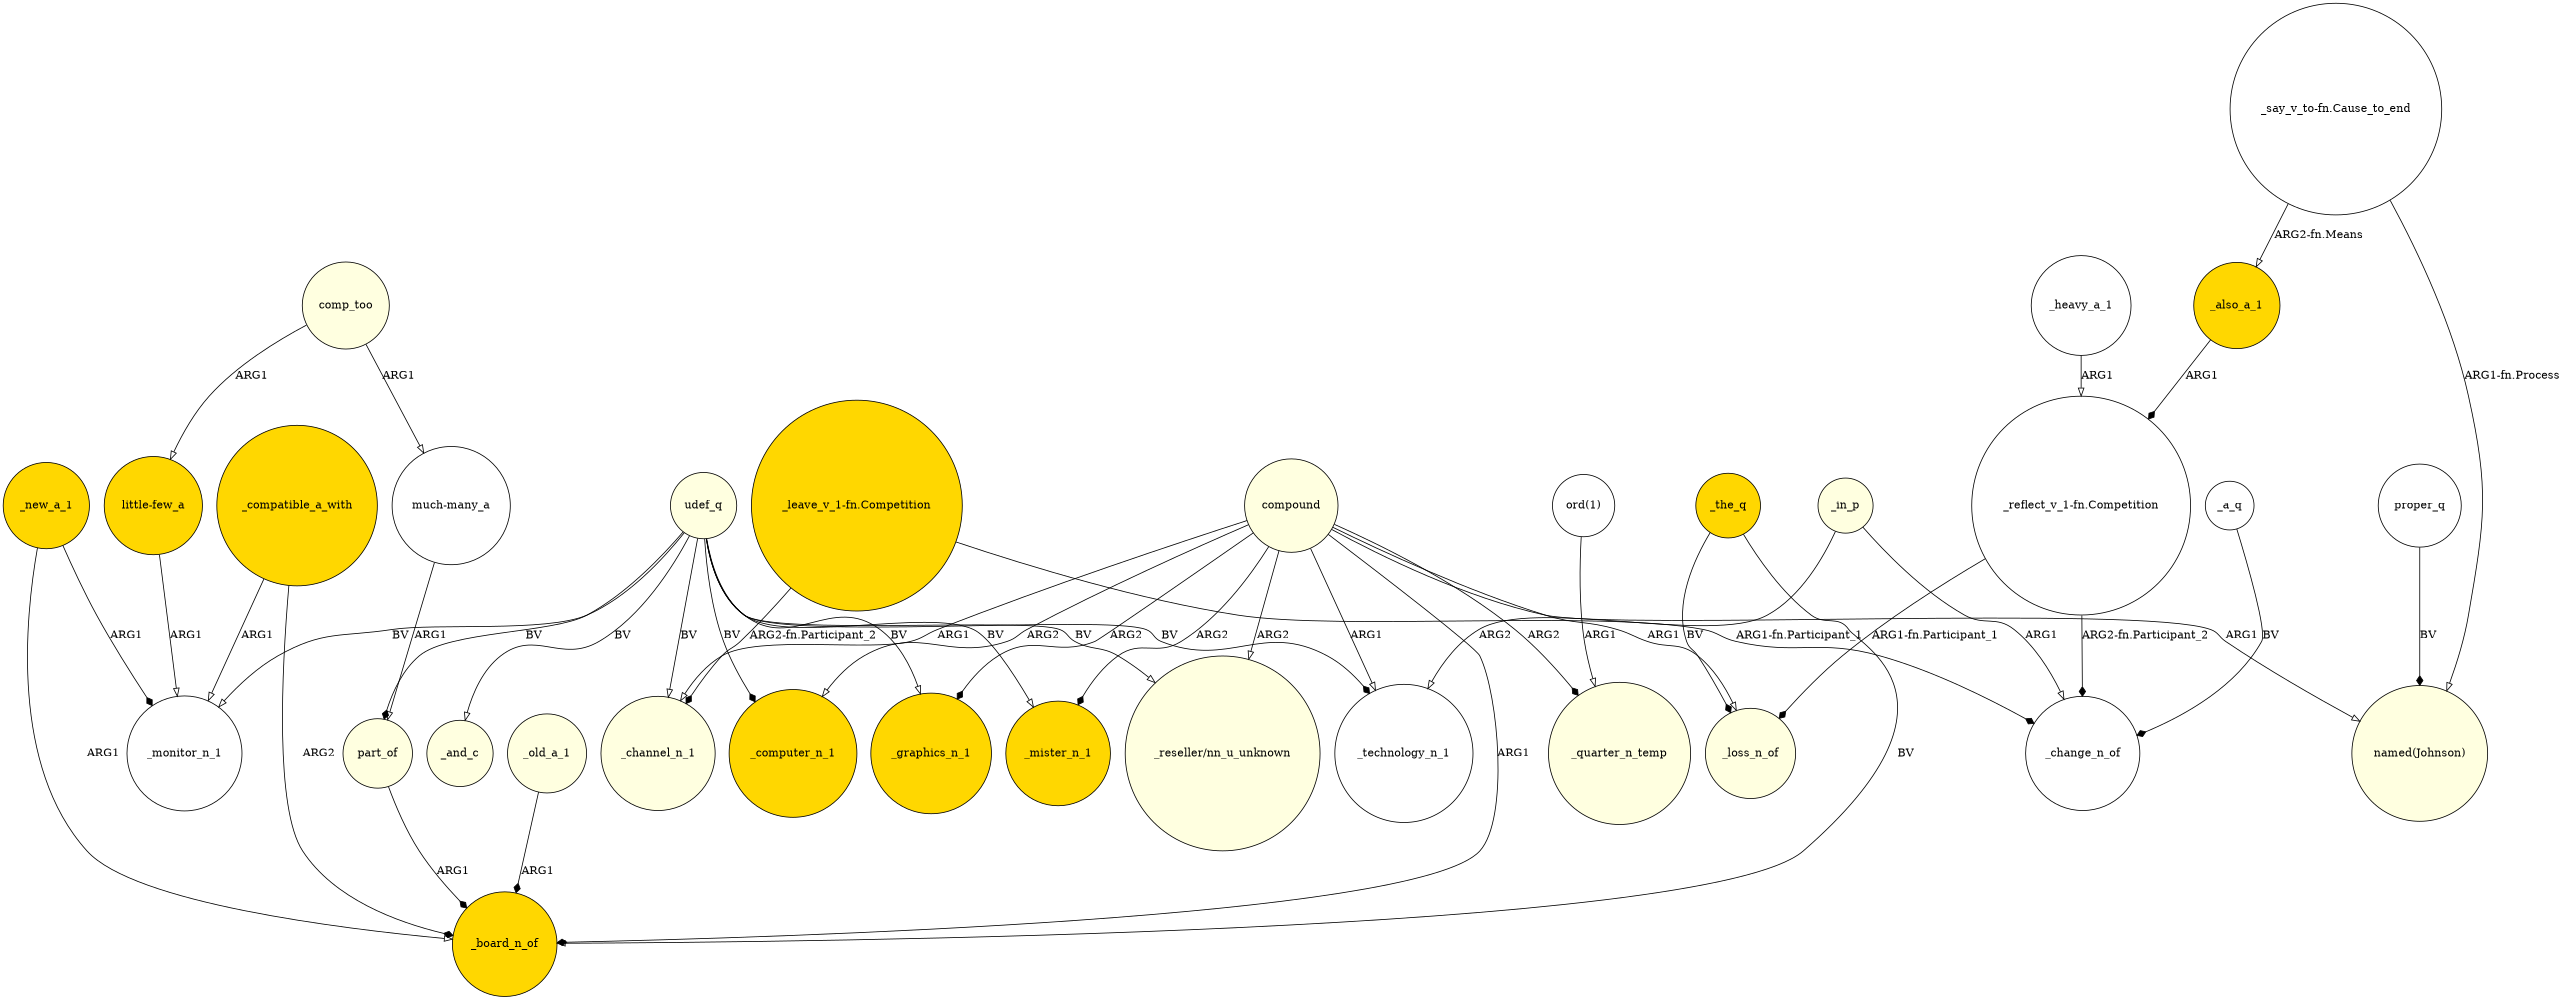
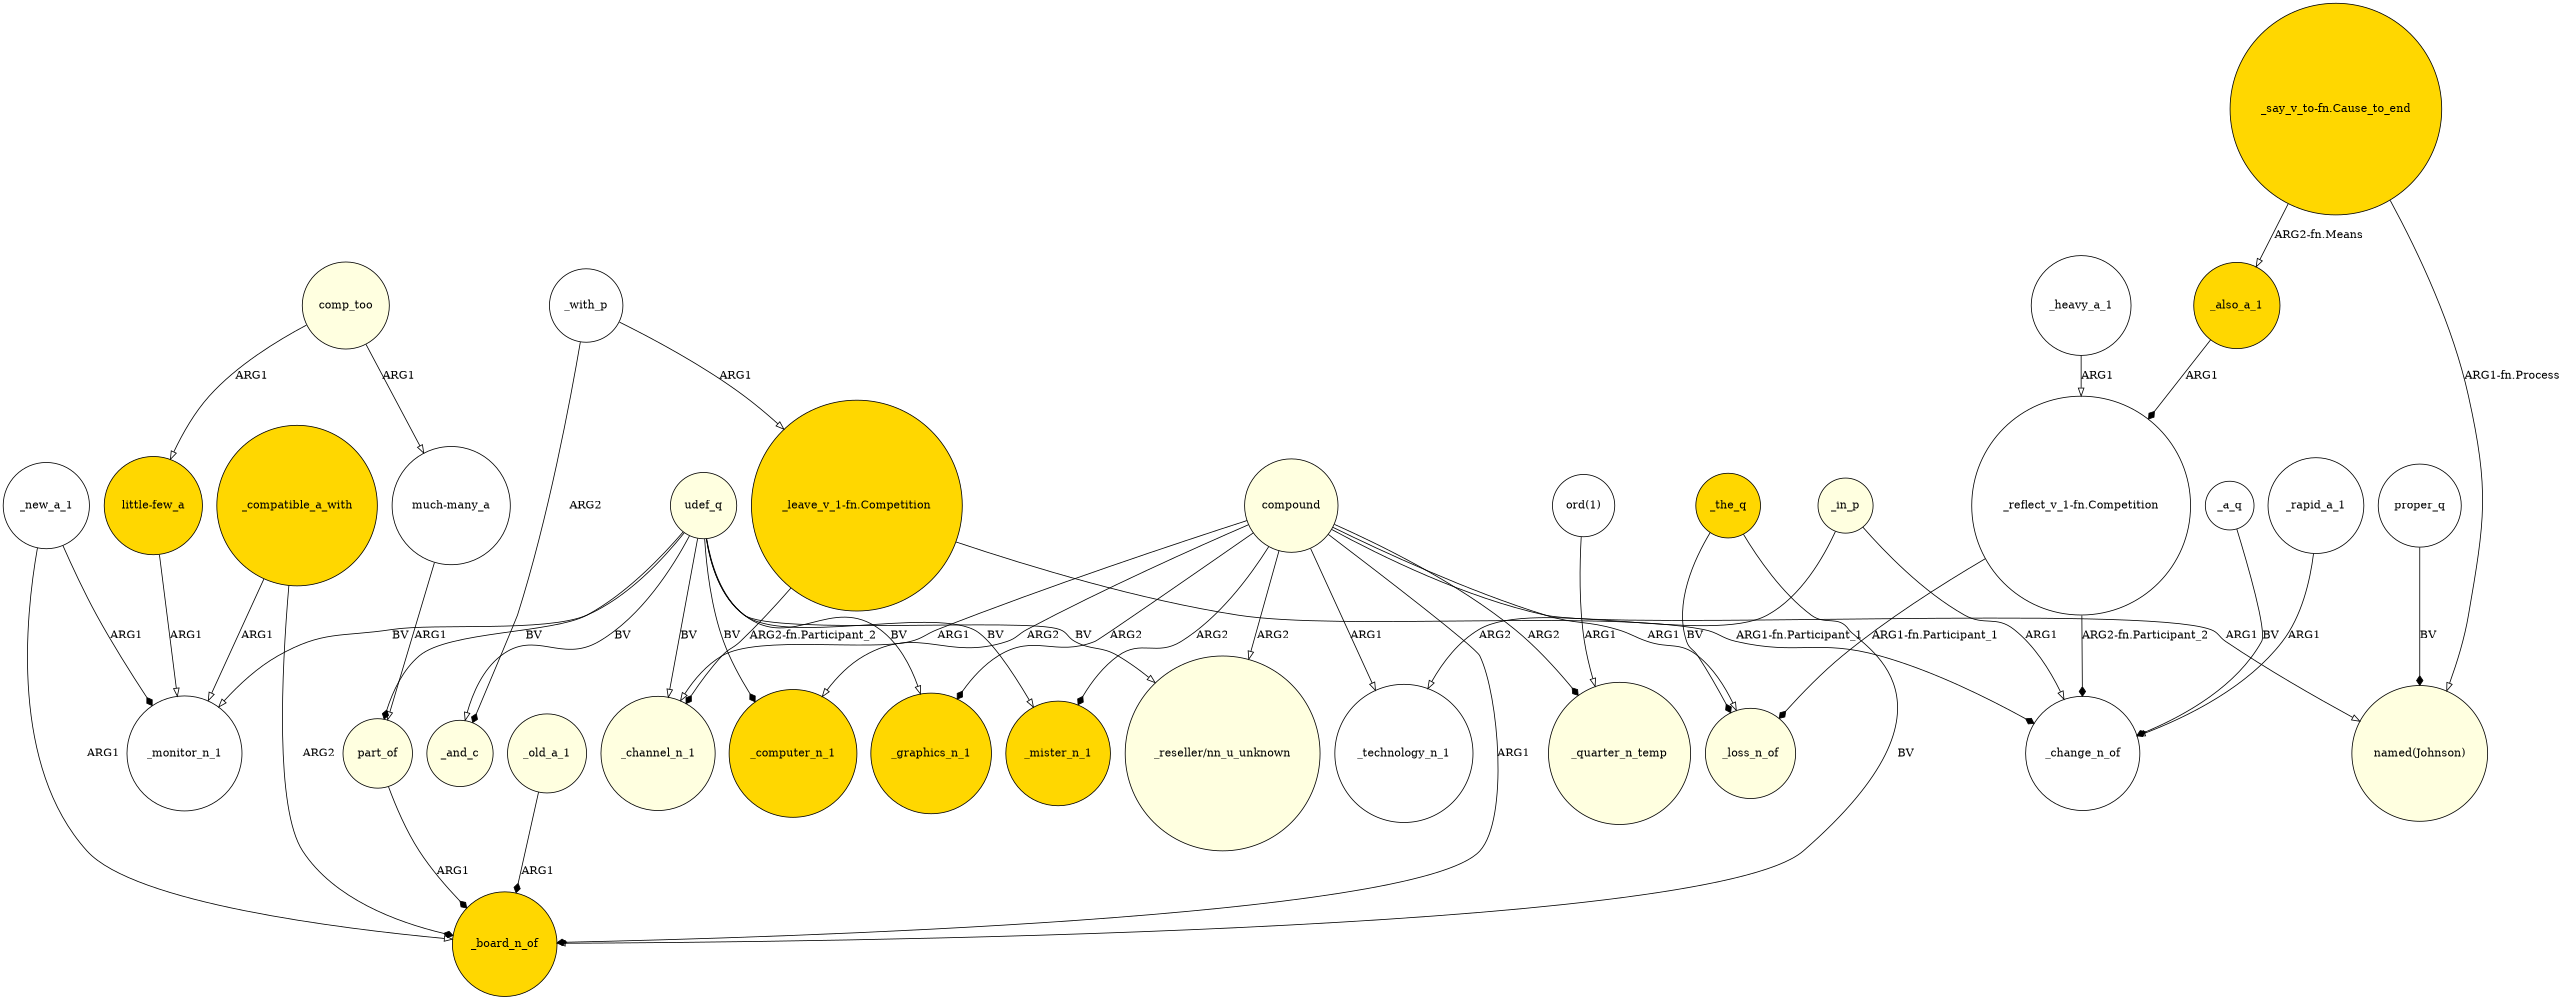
(2336, 109) -> (2336, 109)
none -> (586, 306)
(46, 506) -> (46, 506)
none -> (2316, 506)
(1074, 624) -> none
